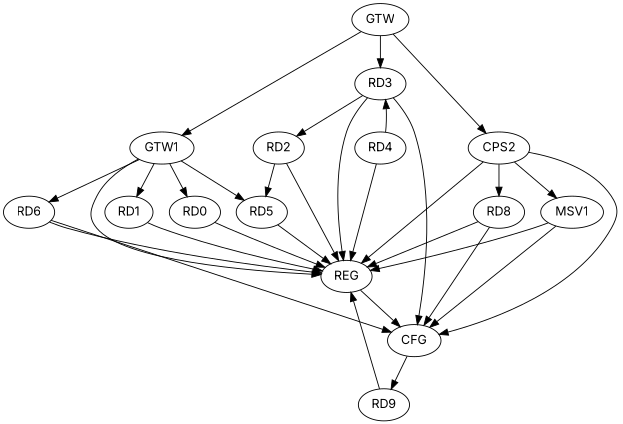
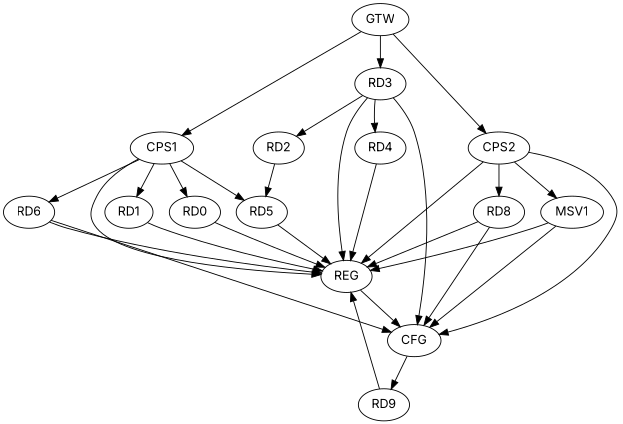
(386, 121) -> (374, 111)
(162, 148) -> (162, 148)
(310, 208) -> none
